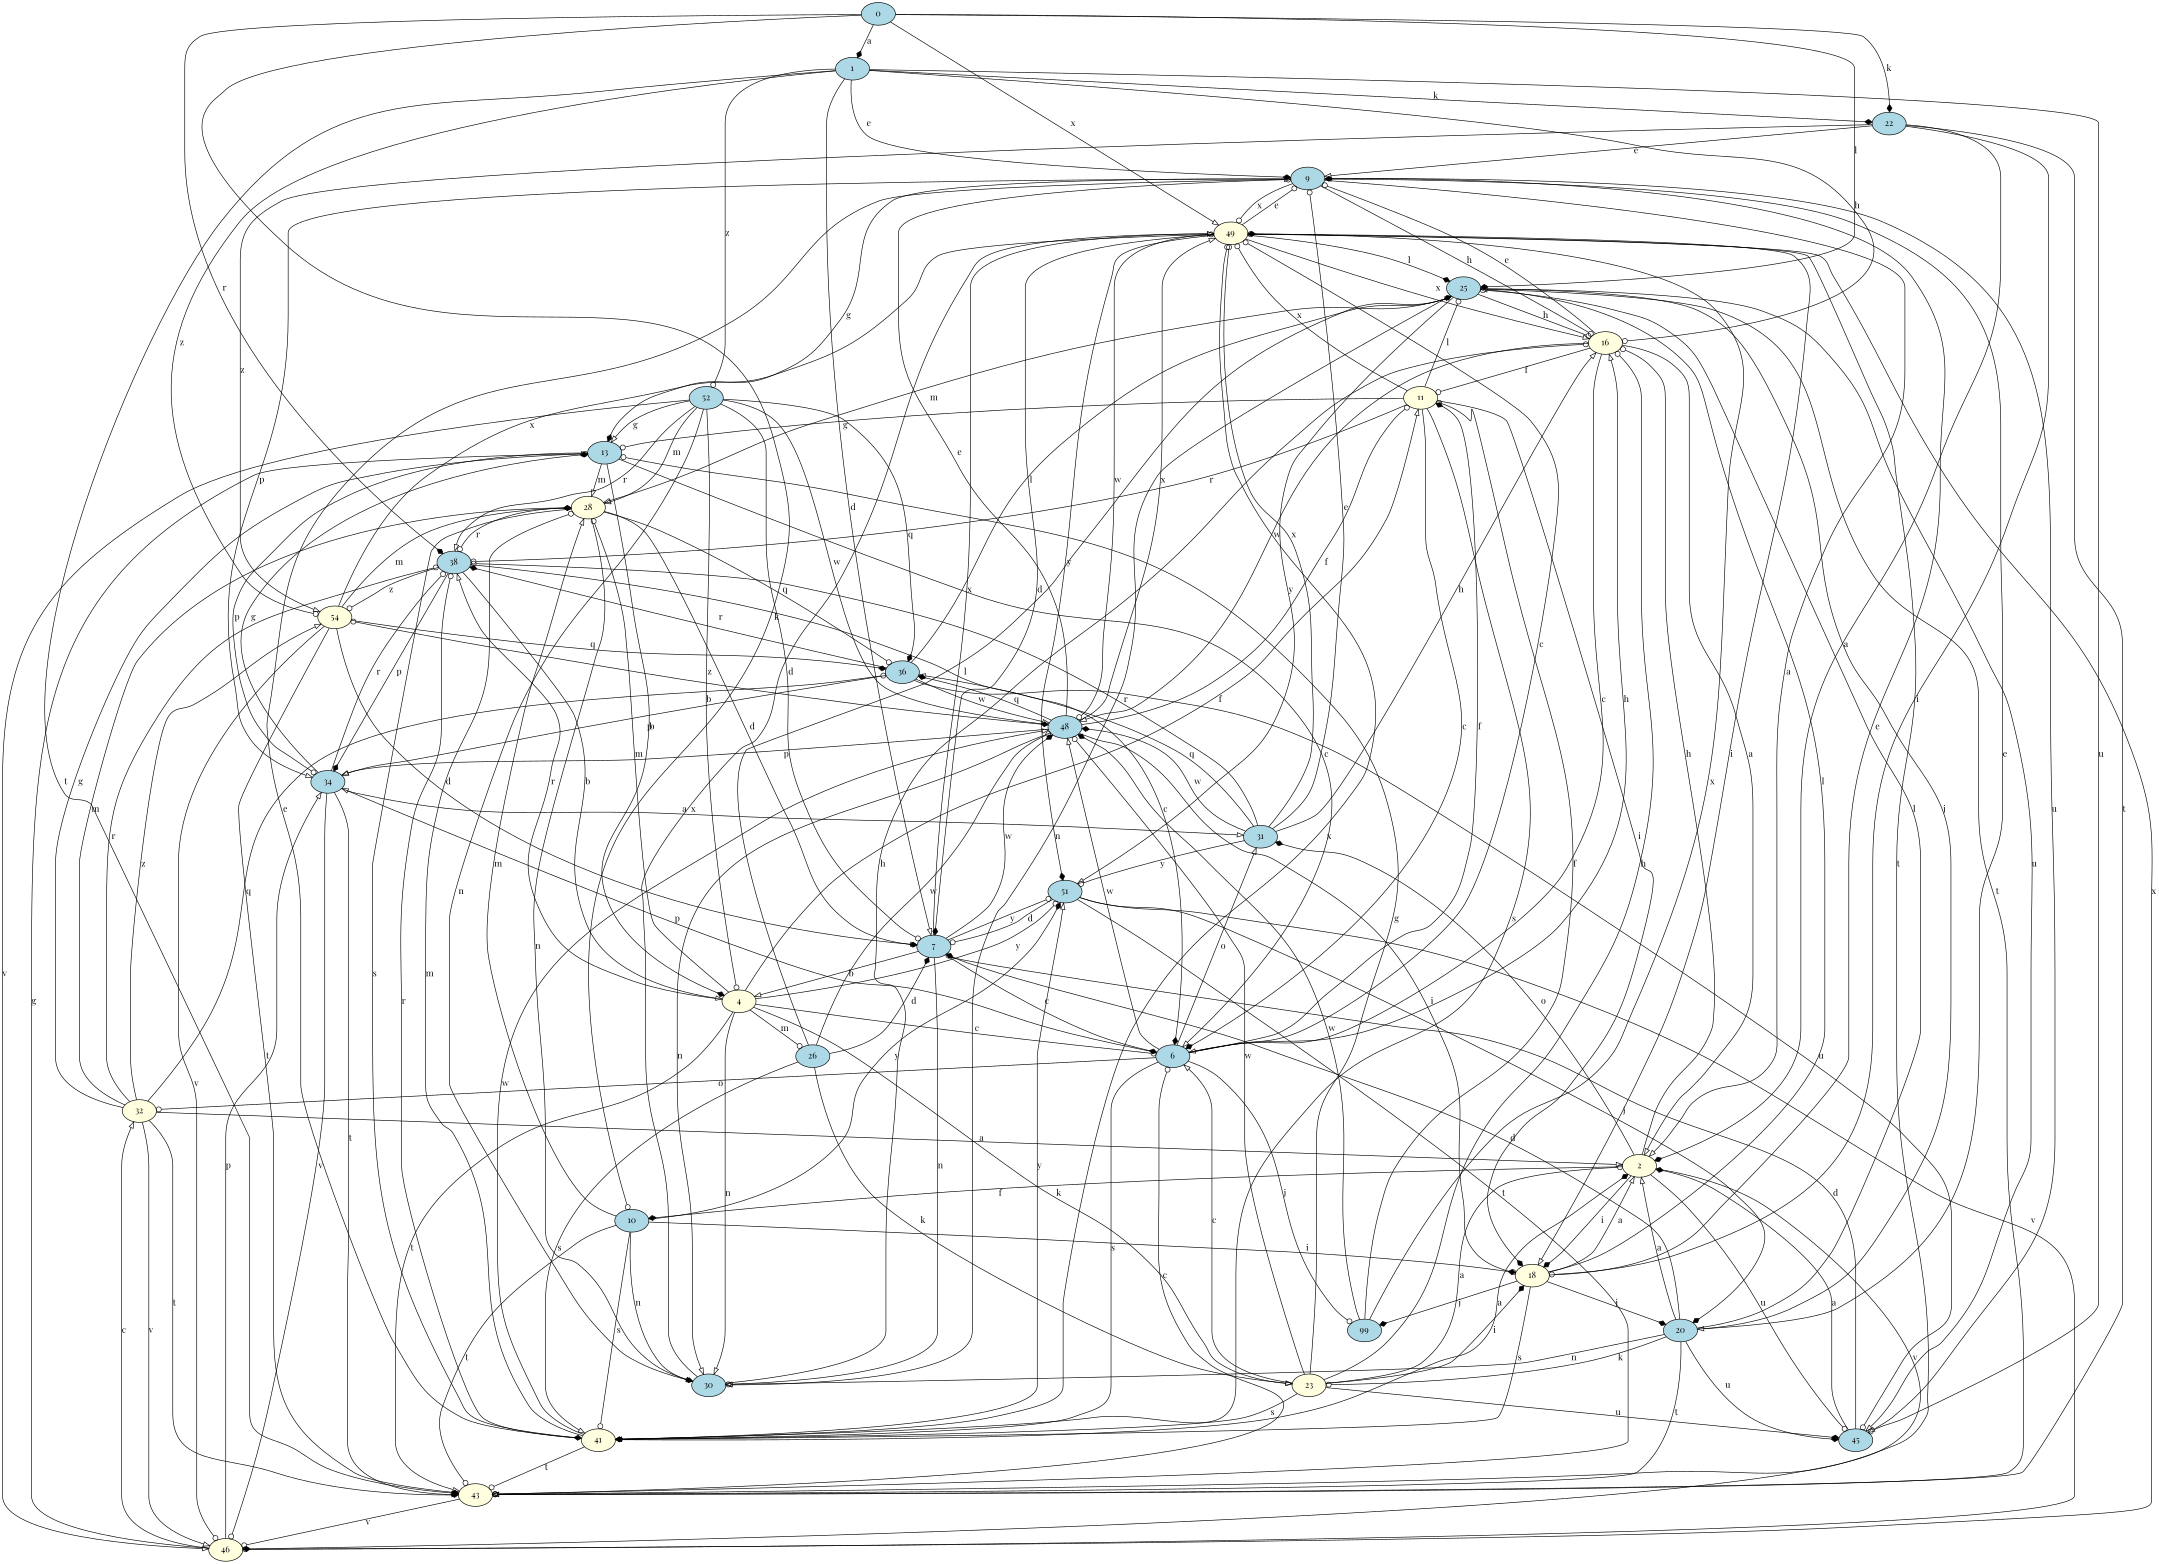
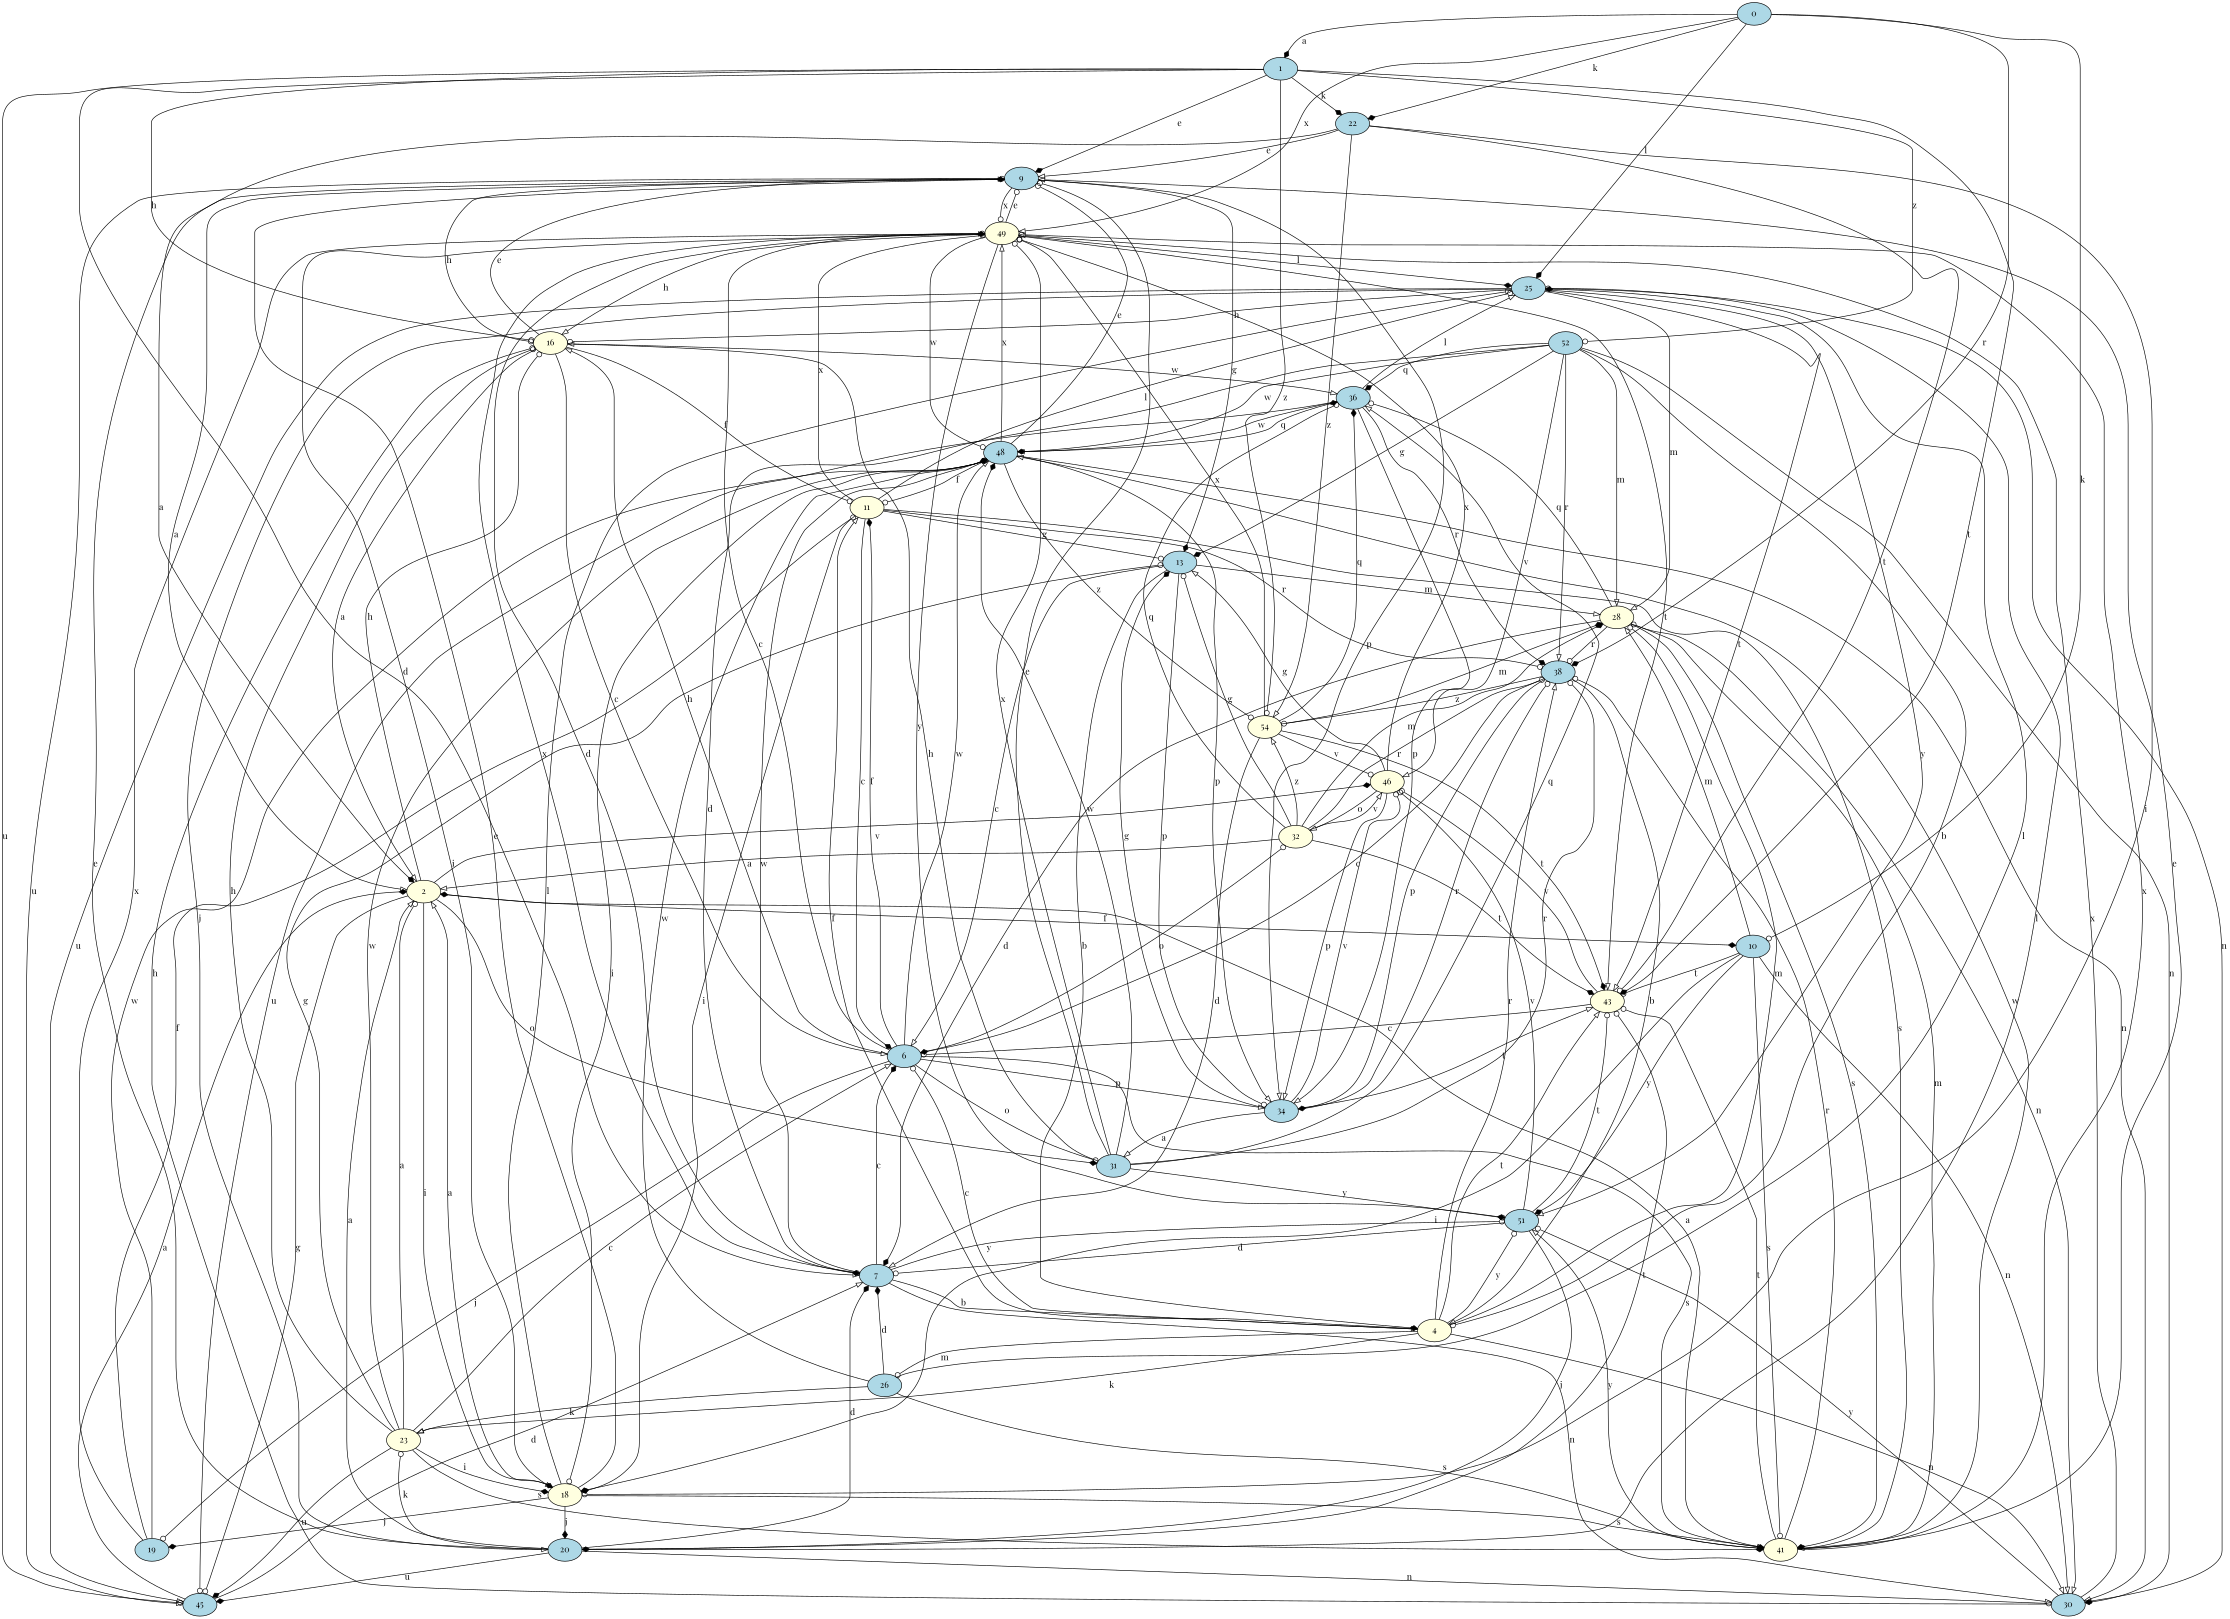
(1438, 288) -> (666, 288)
(649, 412) -> (1370, 460)
(1301, 482) -> (950, 358)
(1215, 950) -> (1001, 1119)
(1551, 1061) -> (528, 1430)
(1763, 1303) -> (298, 1248)
(124, 1330) -> (1360, 809)
(1365, 1330) -> (152, 1550)
none -> (1814, 1389)
